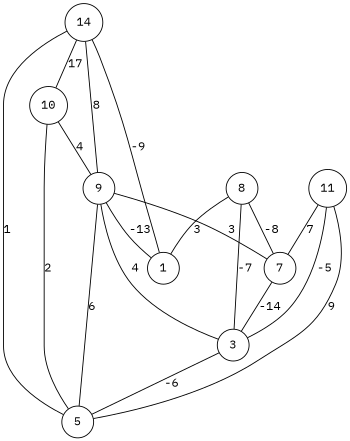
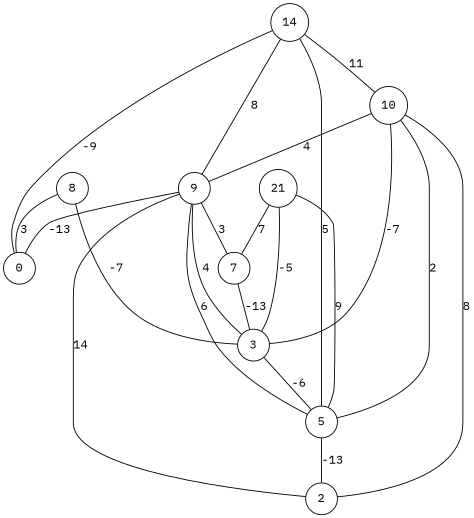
(76, 64) -> (356, 64)
(328, 188) -> (278, 188)
(261, 228) -> none
(8, 230) -> (326, 230)
none -> (375, 264)
(163, 268) -> (19, 268)
(270, 307) -> (256, 307)
none -> (322, 499)
